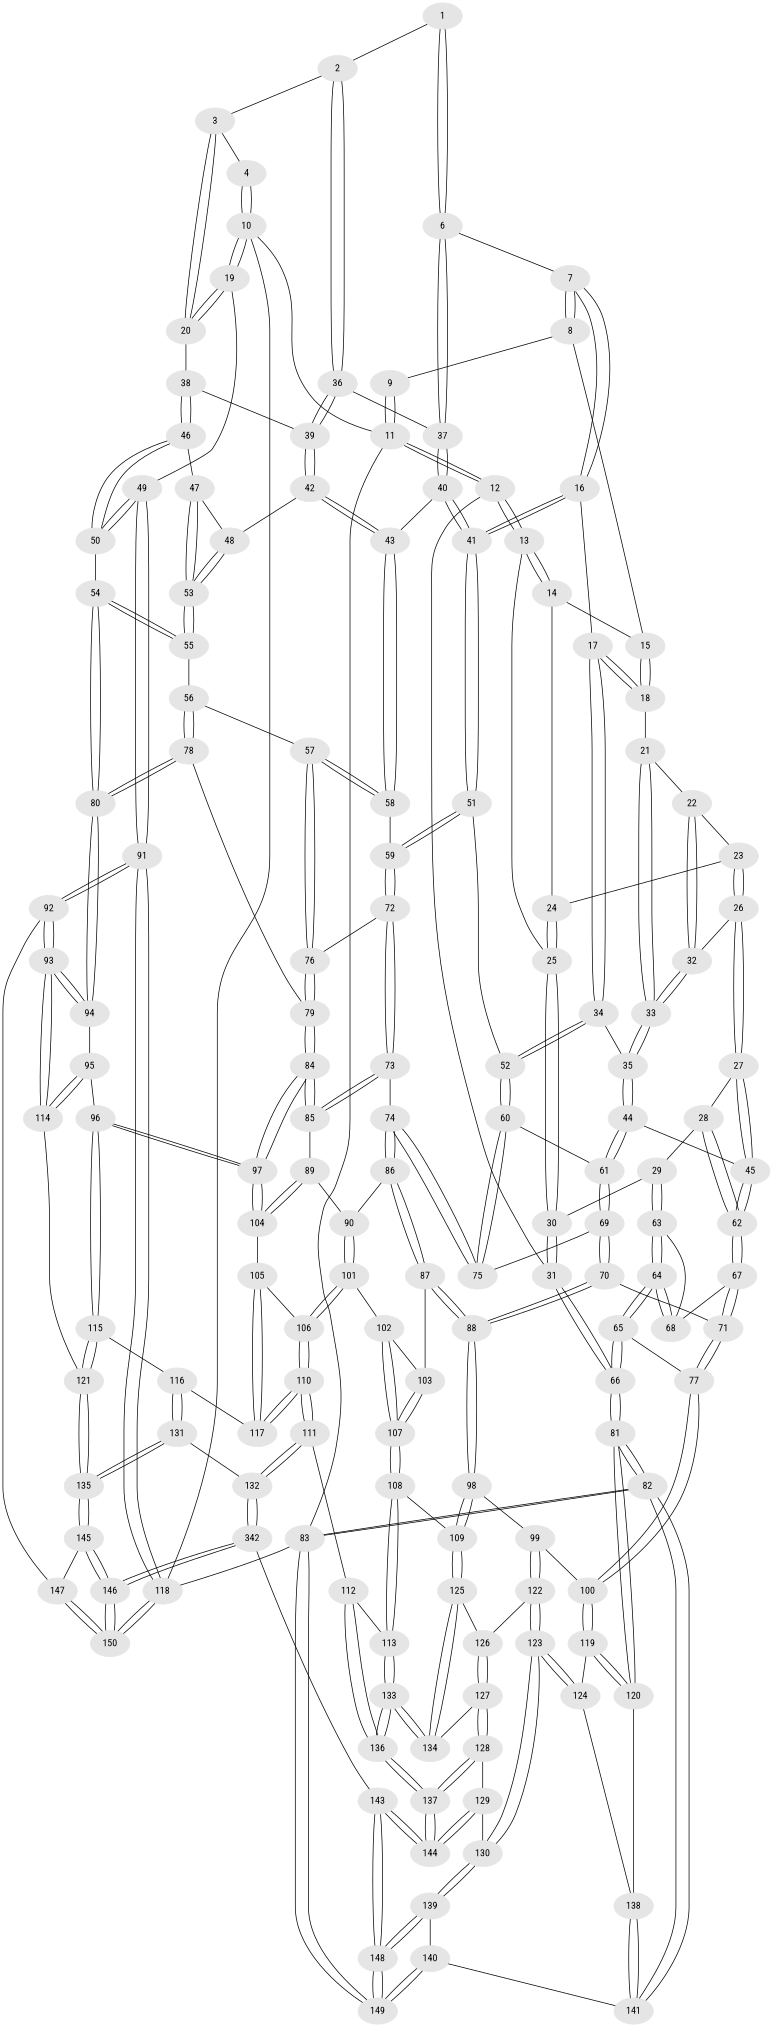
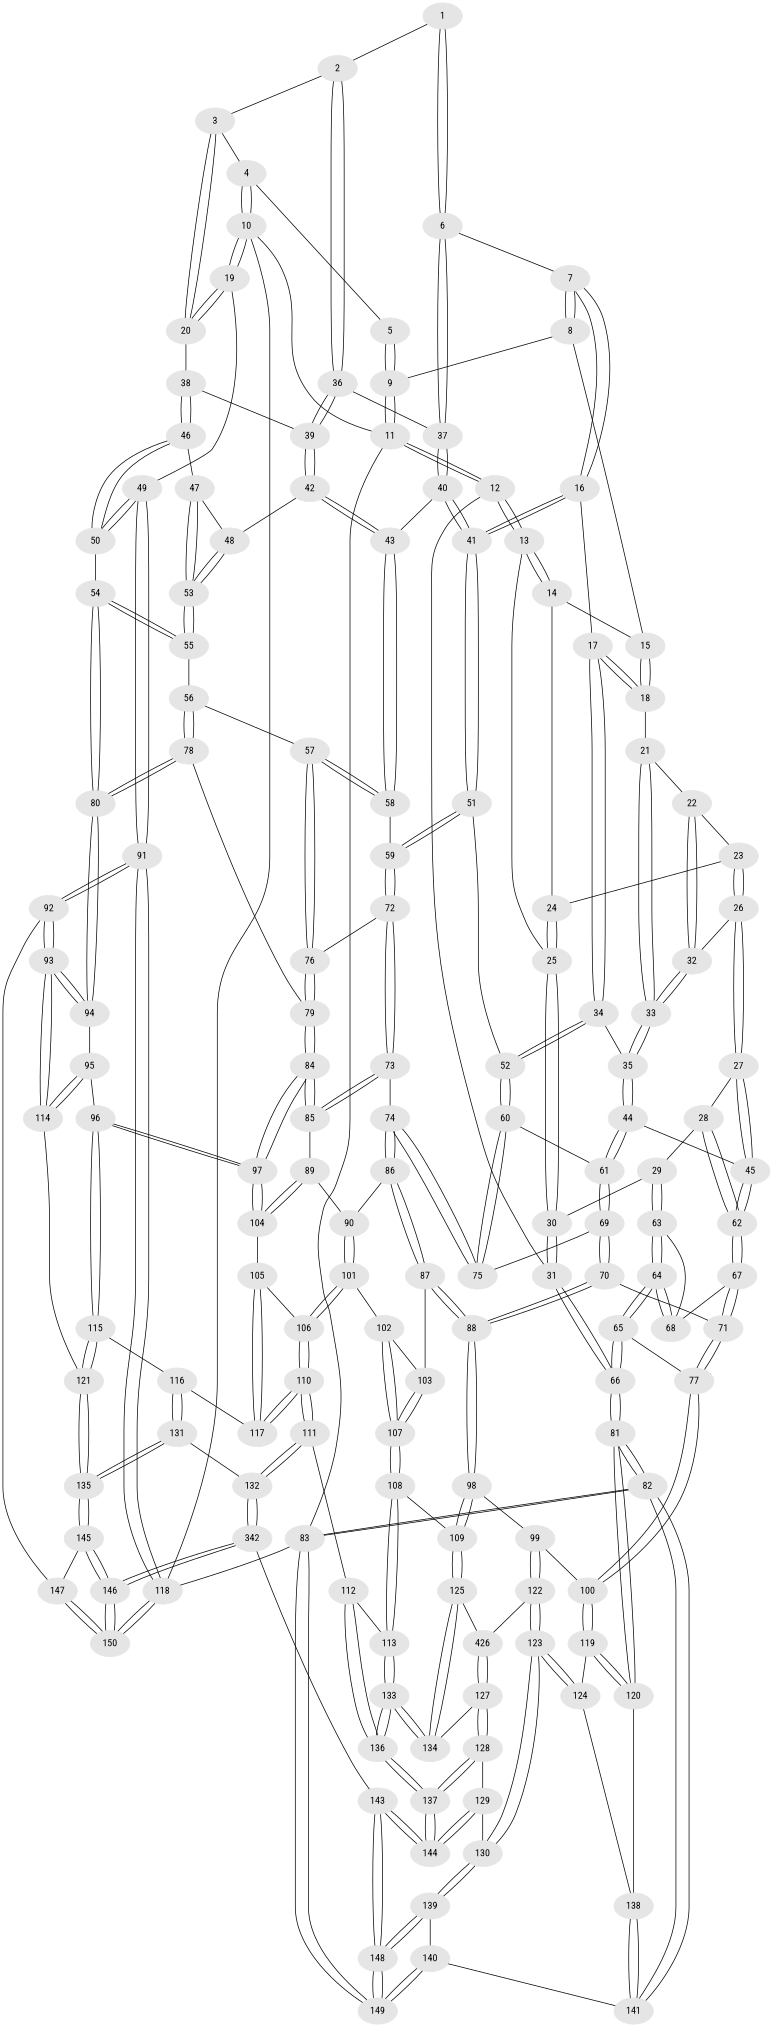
none -> (390, 331)
(483, 1644) -> (483, 1644)
